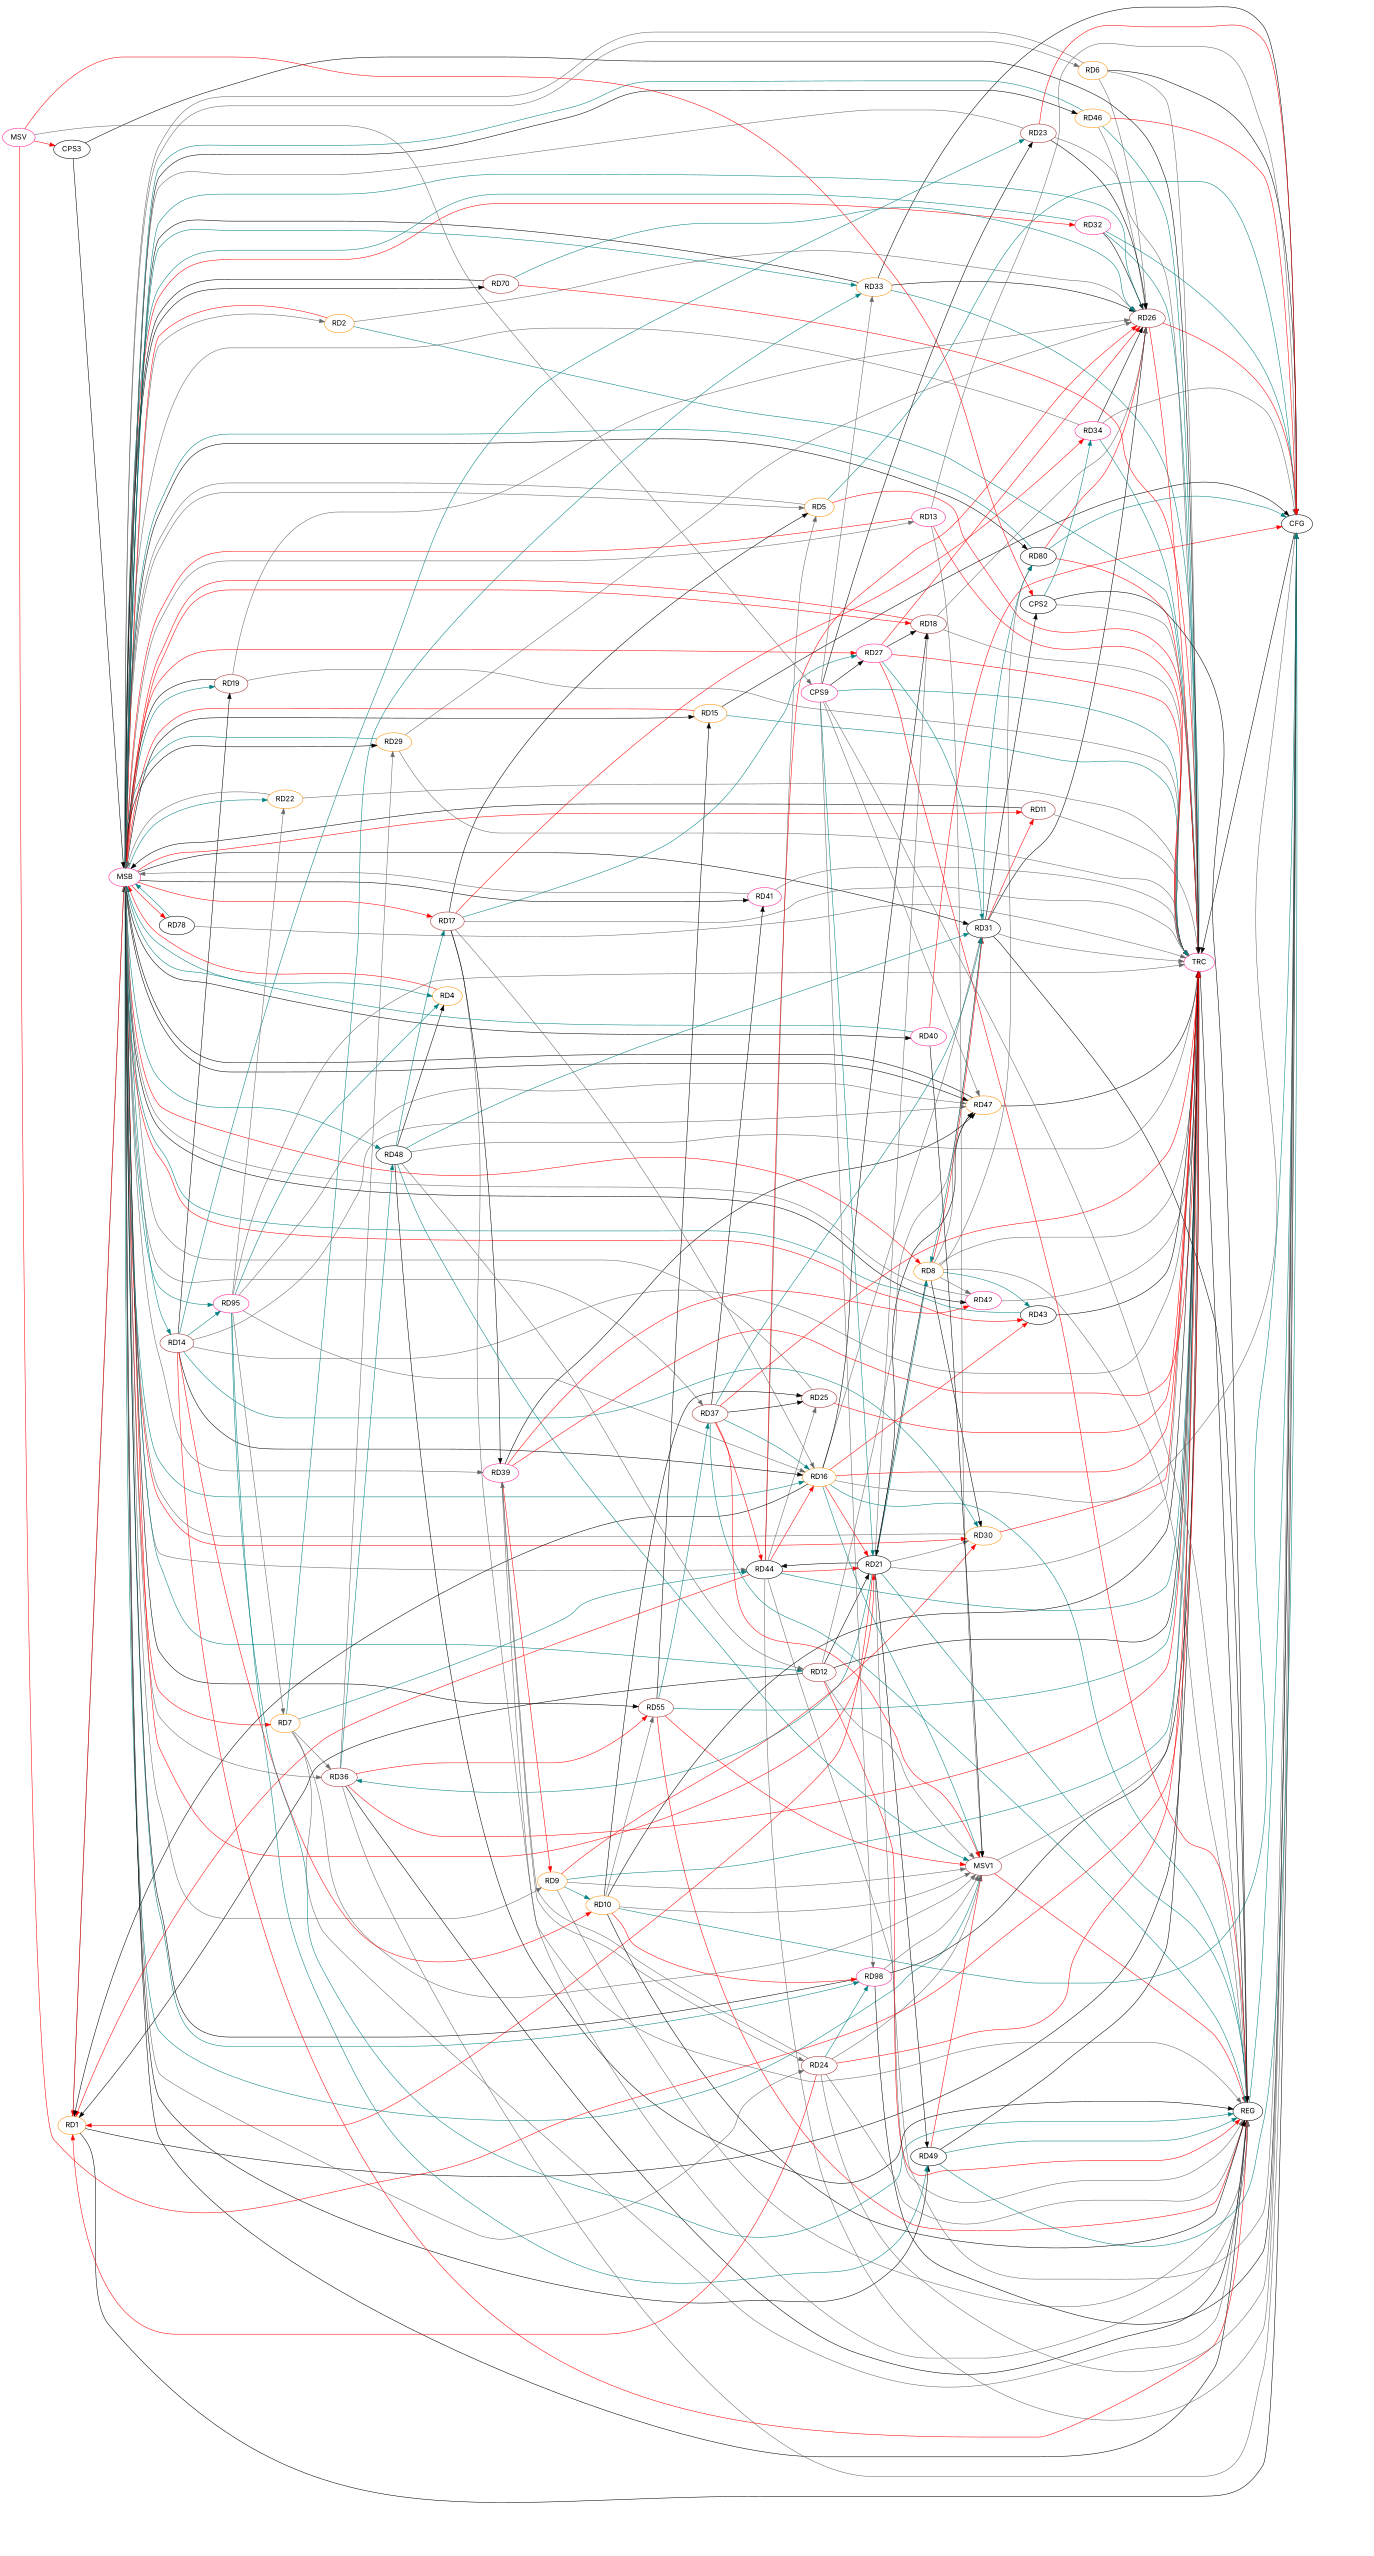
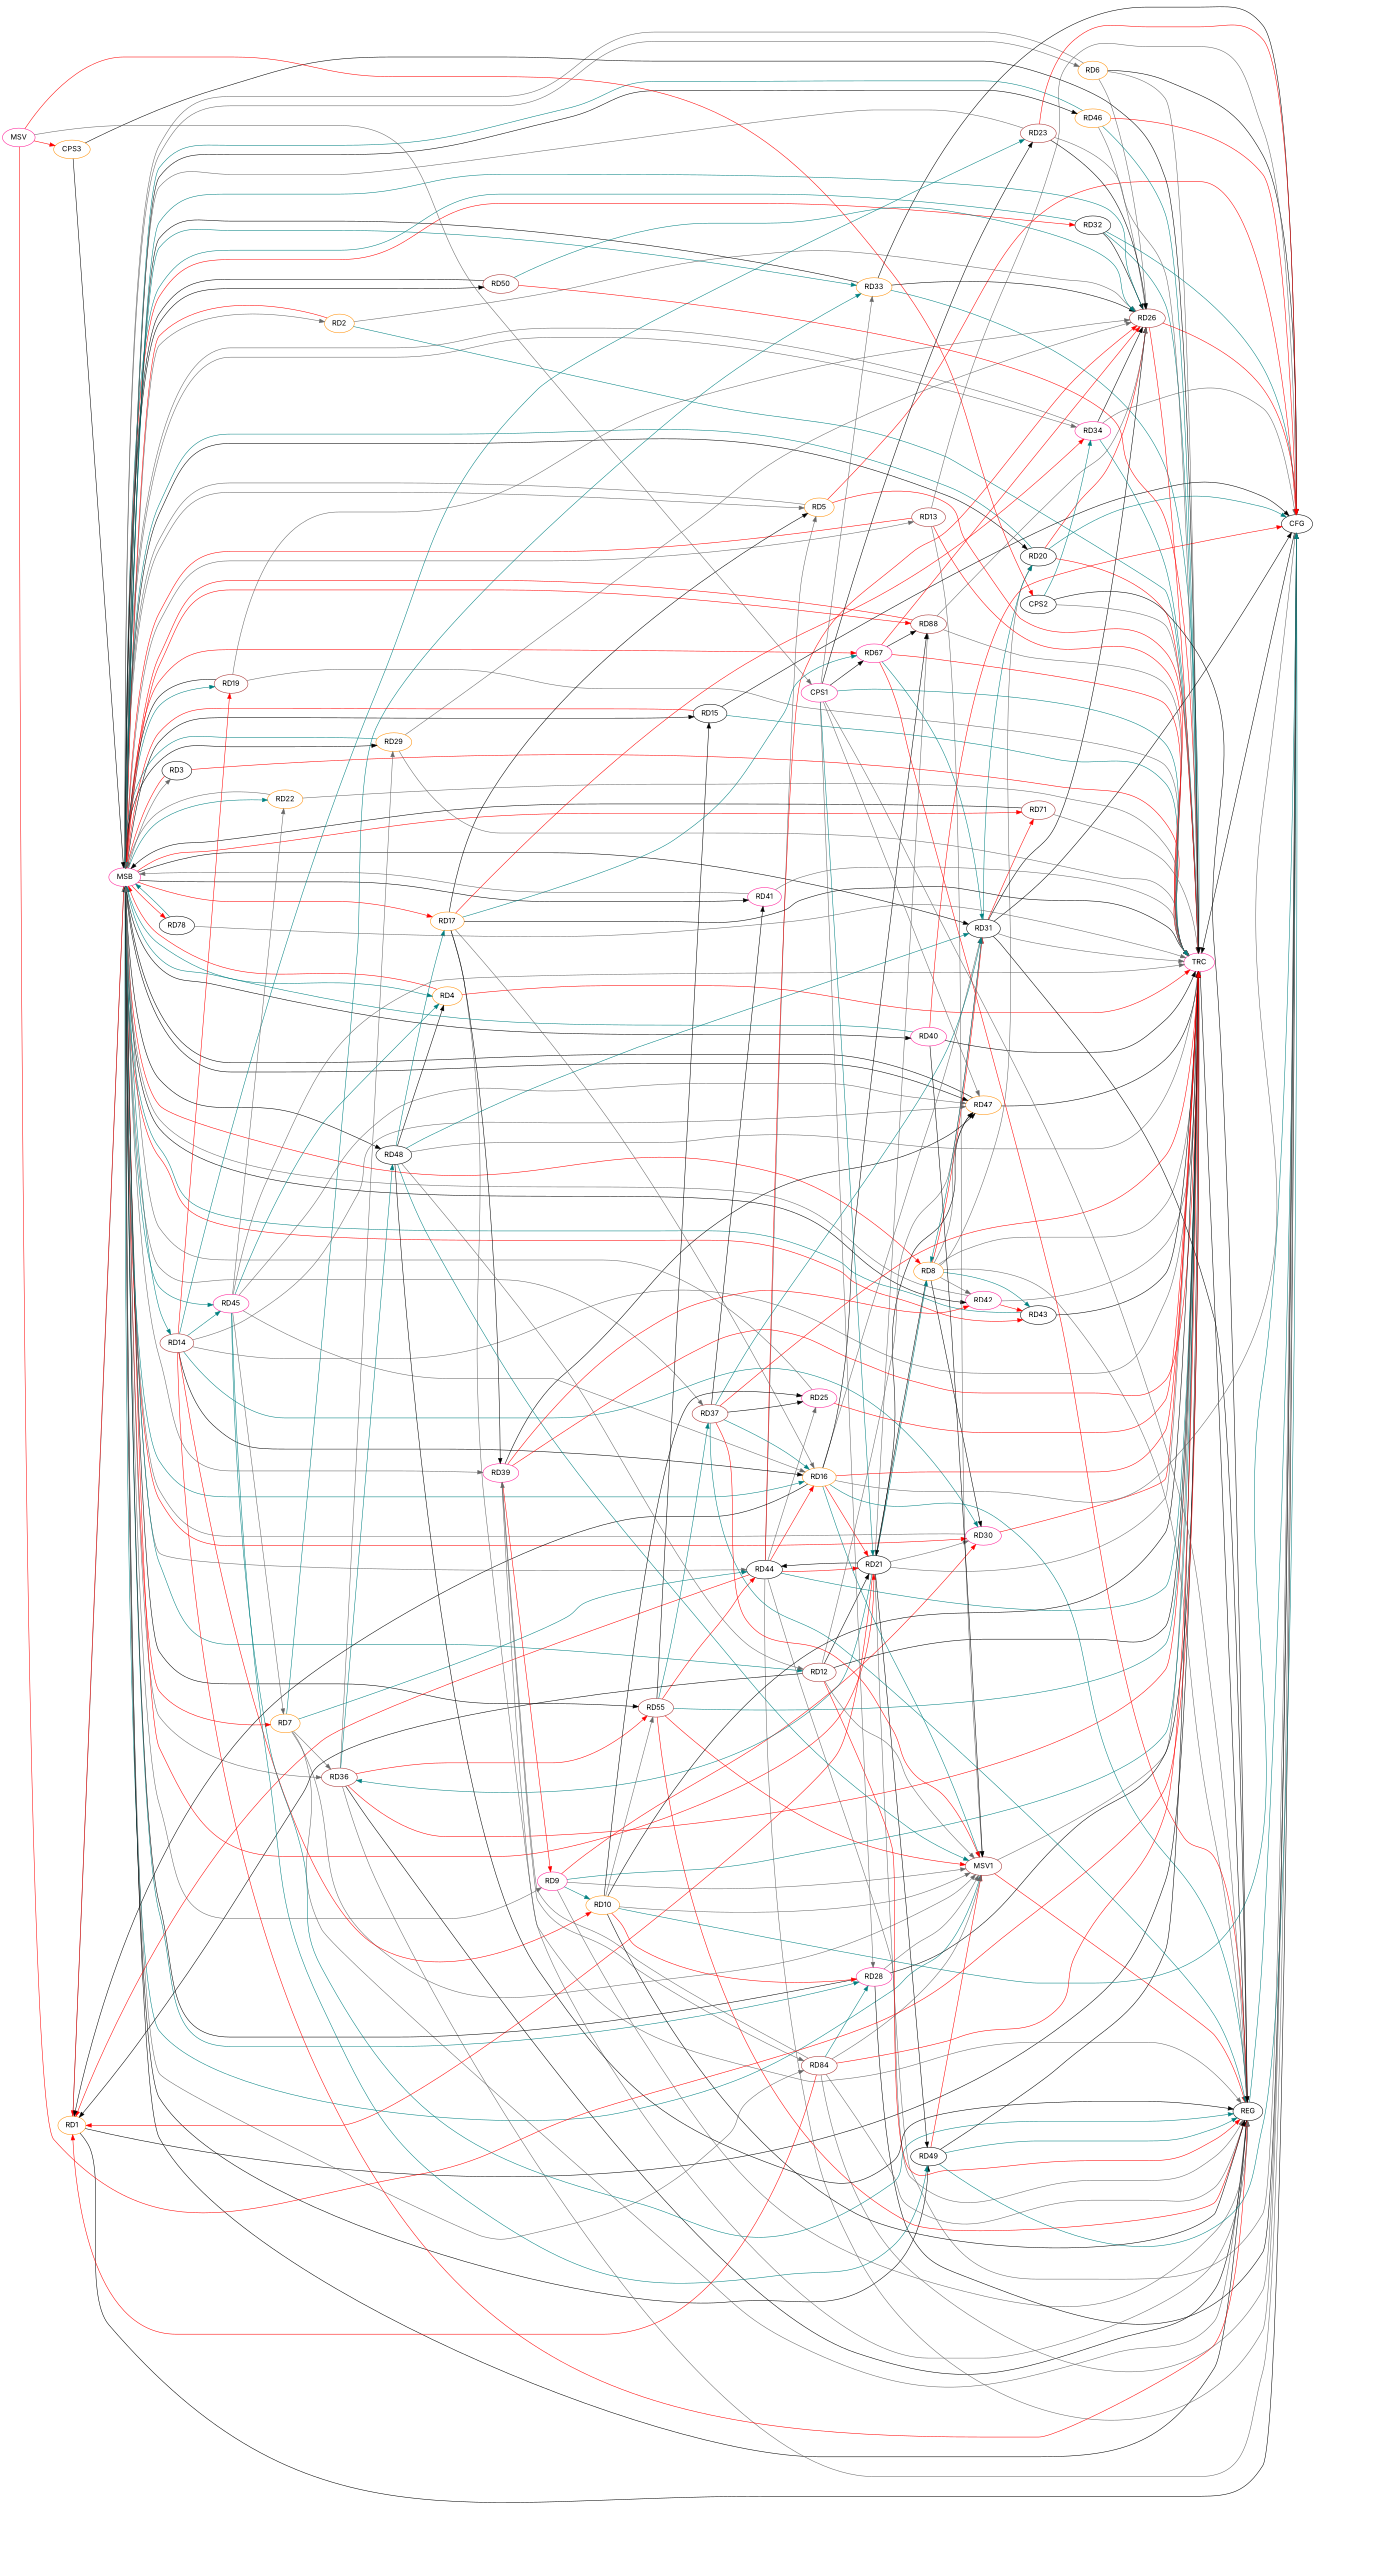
(72, 149) -> (72, 149)
(1115, 185) -> (1115, 185)
(1093, 225) -> (1093, 225)
(501, 284) -> (501, 284)
none -> (385, 357)
(929, 517) -> (929, 517)
(1038, 557) -> (1038, 557)
(929, 624) -> (929, 624)
(874, 653) -> (874, 653)
(819, 693) -> (819, 693)
(710, 714) -> (710, 714)
(1012, 762) -> (1156, 741)
none -> (177, 771)
(1038, 810) -> (1038, 810)
(814, 896) -> (814, 896)
(447, 921) -> (447, 921)
none -> (829, 996)
(204, 1016) -> (204, 1016)
none -> (1079, 1052)
(172, 1091) -> (172, 1091)
(231, 1304) -> (231, 1304)
(819, 1398) -> (819, 1398)
(927, 1398) -> (1008, 1307)
(741, 1488) -> (706, 1639)
(983, 1536) -> (983, 1536)
(1089, 1826) -> none
(552, 1881) -> (552, 1881)
(874, 1977) -> (874, 1977)
(819, 2066) -> (819, 2066)
